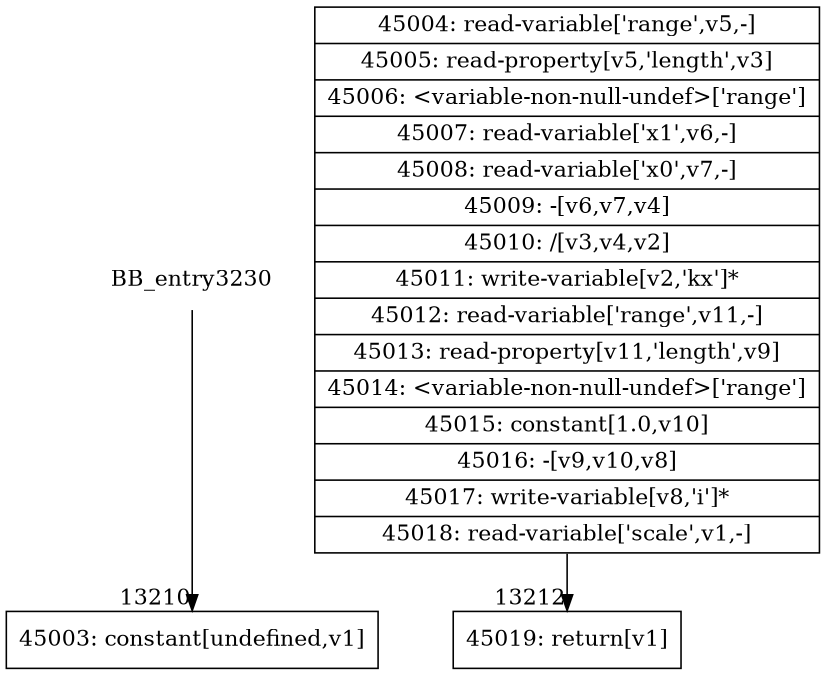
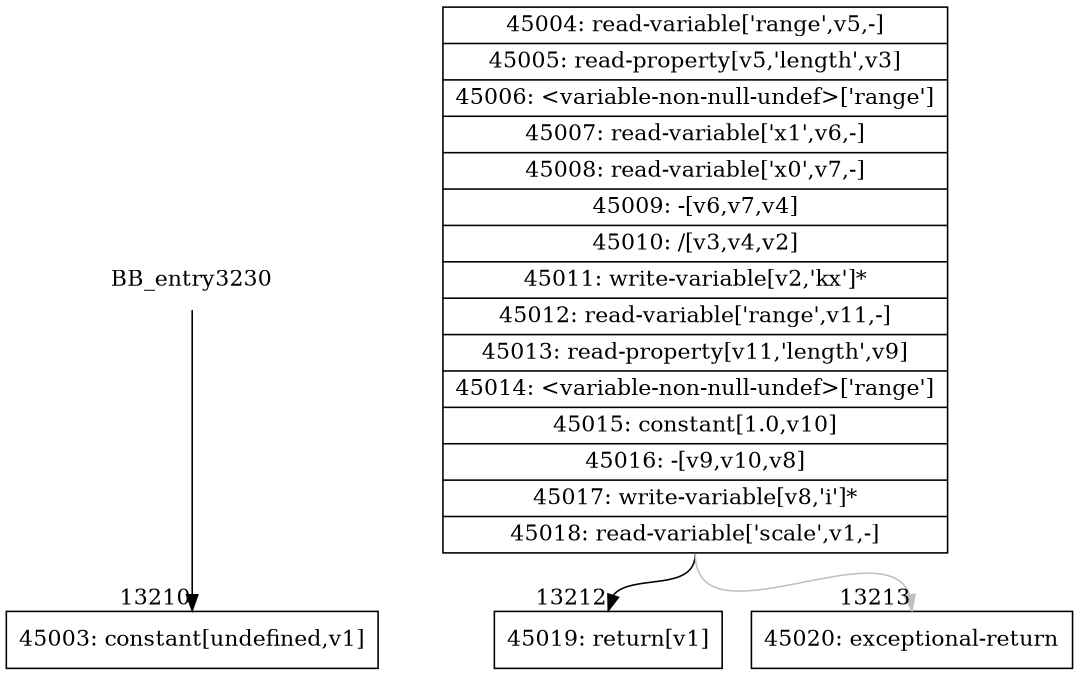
none -> (912, 640)
